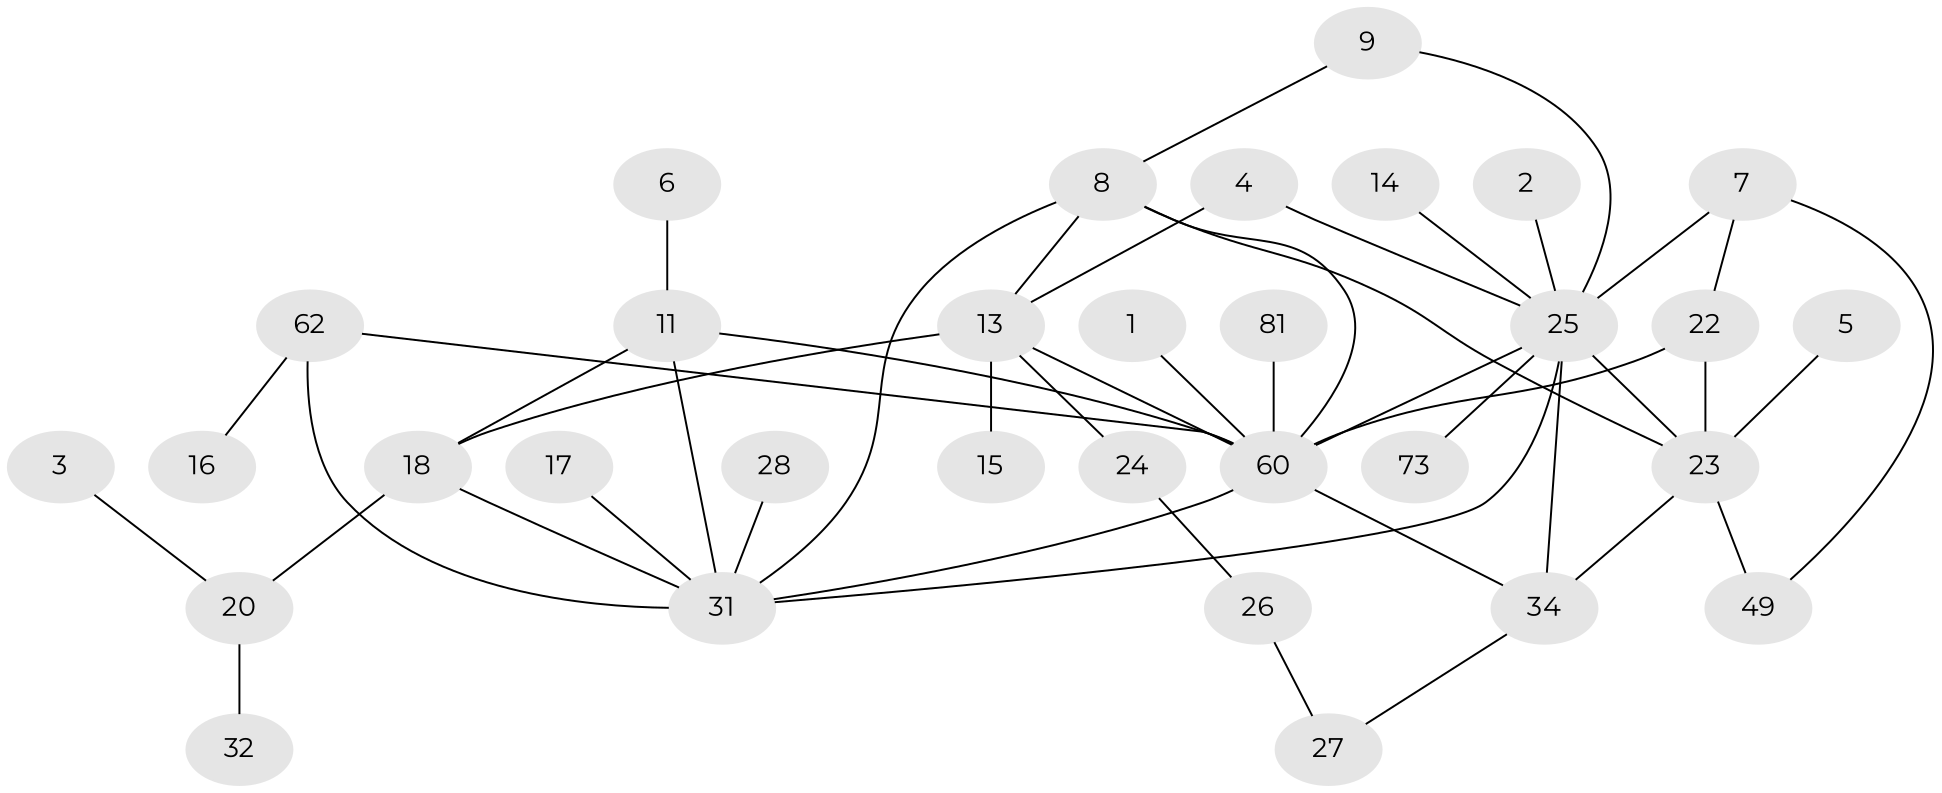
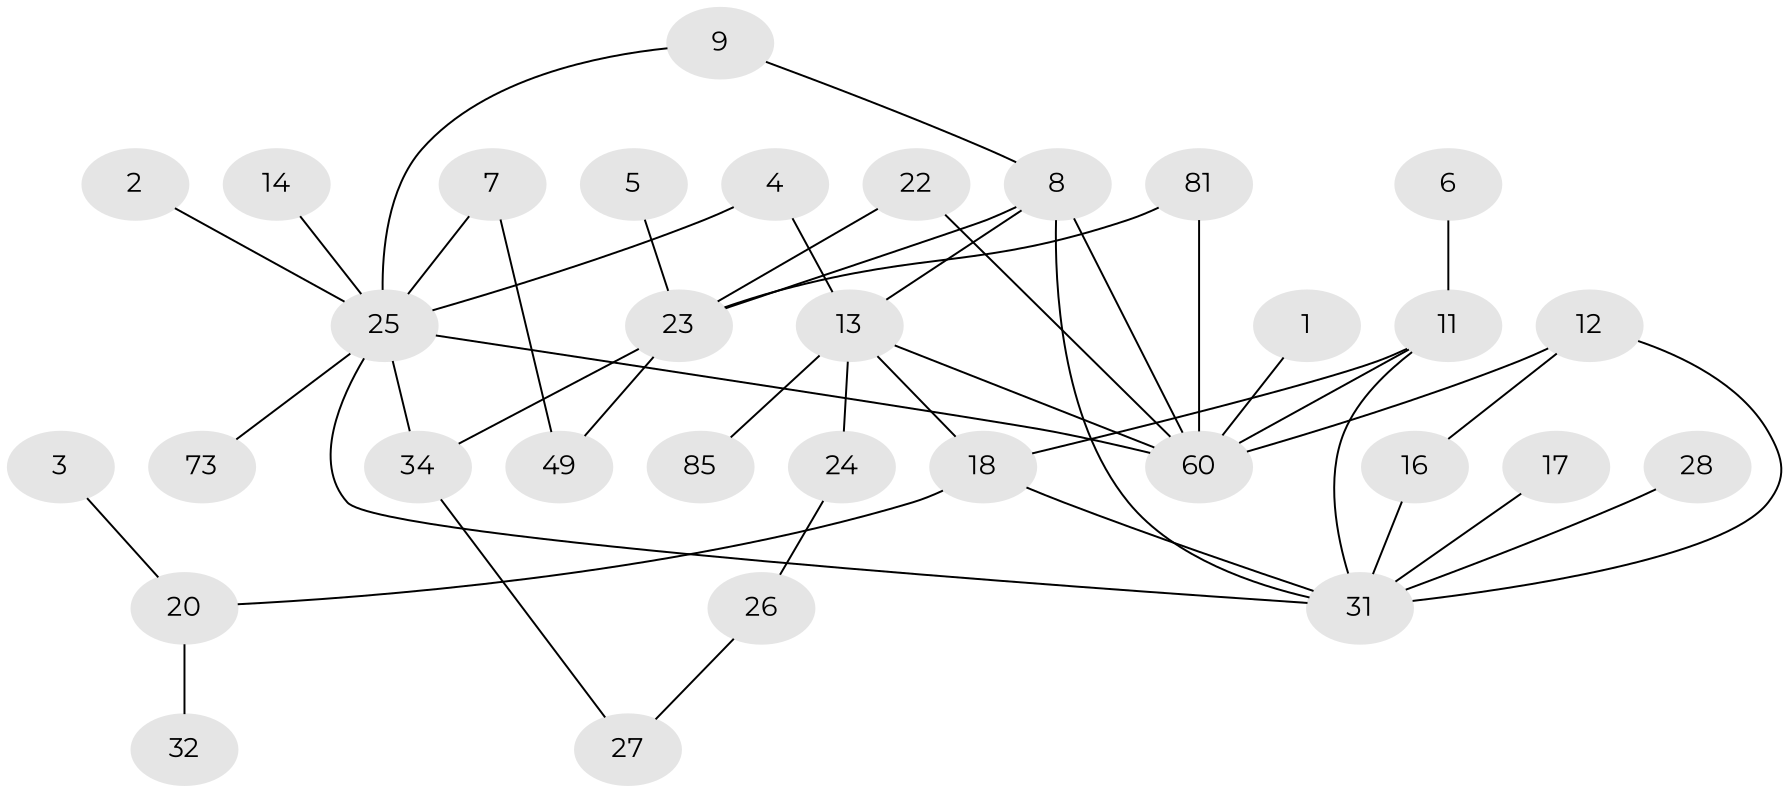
(1724, 255) -> none
(310, 326) -> (1590, 326)
(1635, 396) -> (920, 263)
(991, 467) -> (701, 467)
(1414, 540) -> none
(1006, 556) -> (1387, 538)
